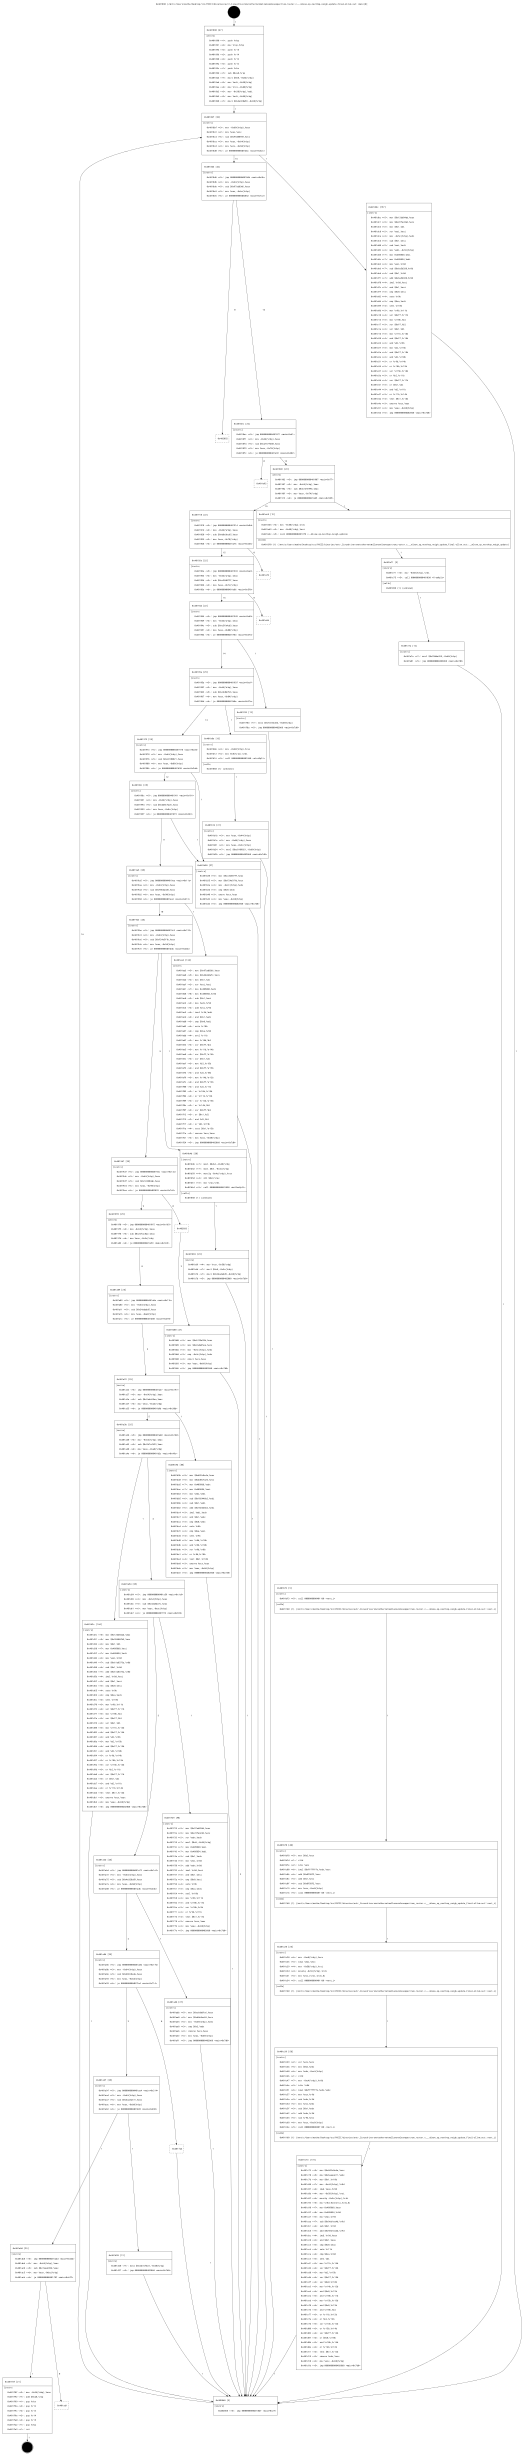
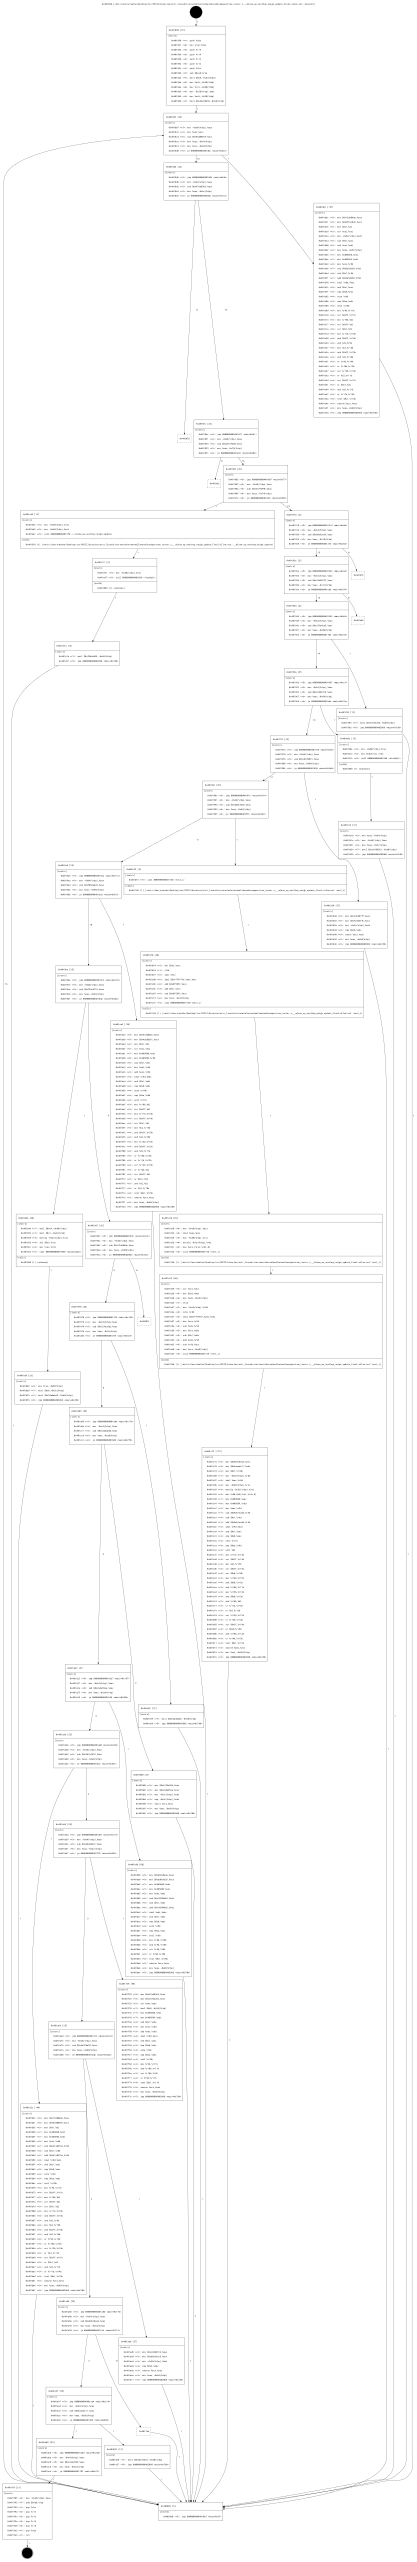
(183, 840) -> (235, 841)
(179, 1279) -> (126, 1608)
none -> (171, 1716)
(62, 2406) -> none
